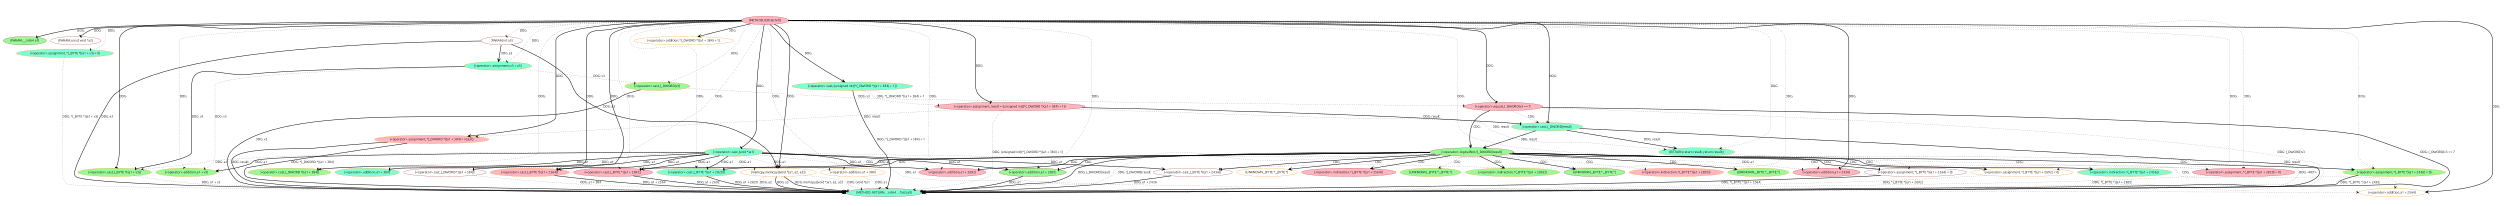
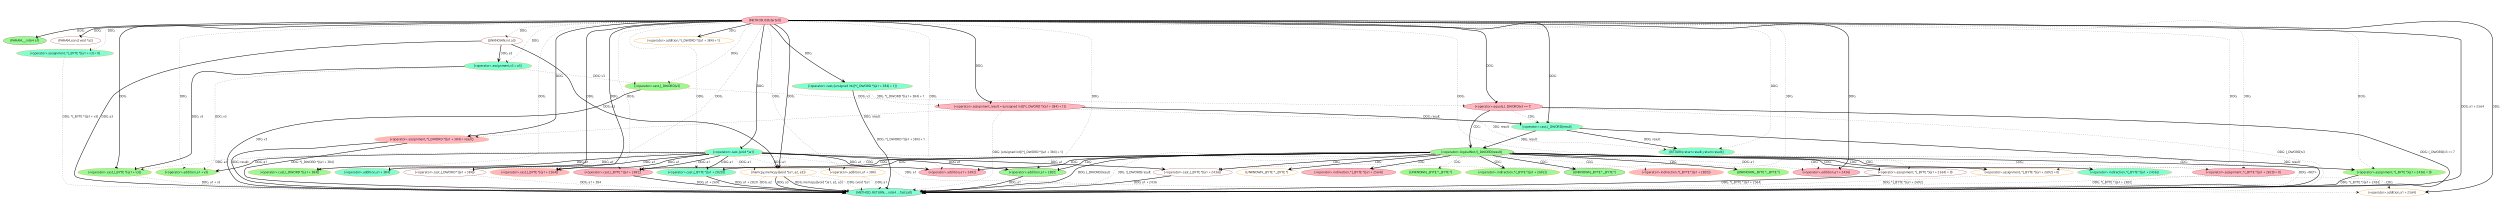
(502, 41) -> (502, 41)
(884, 162) -> (884, 162)
(1958, 165) -> (2274, 177)
(699, 187) -> (2460, 40)
